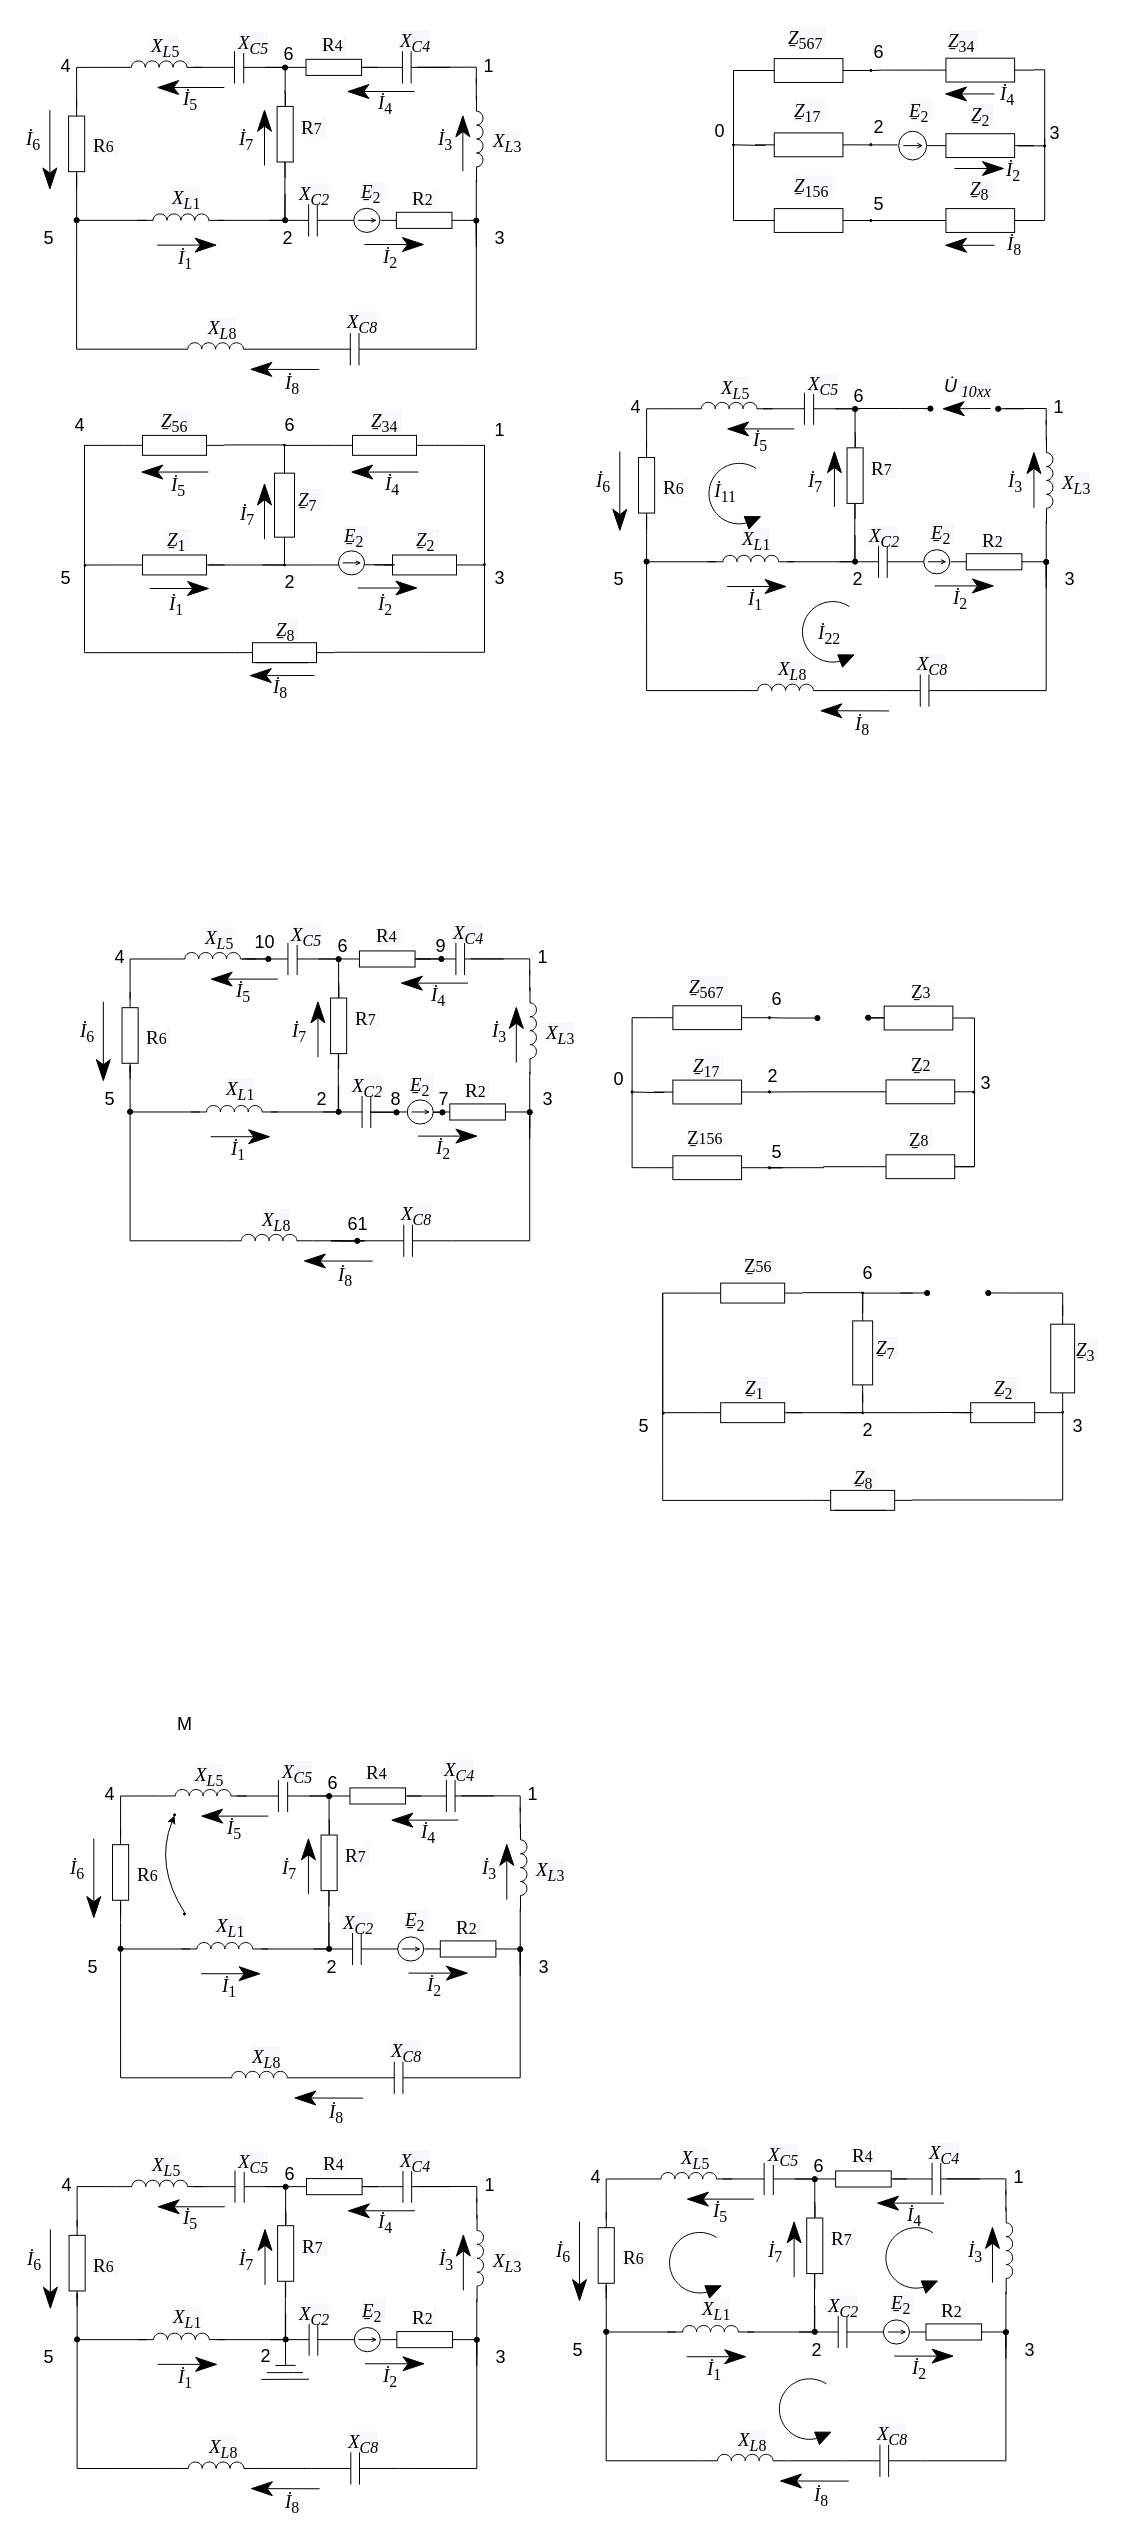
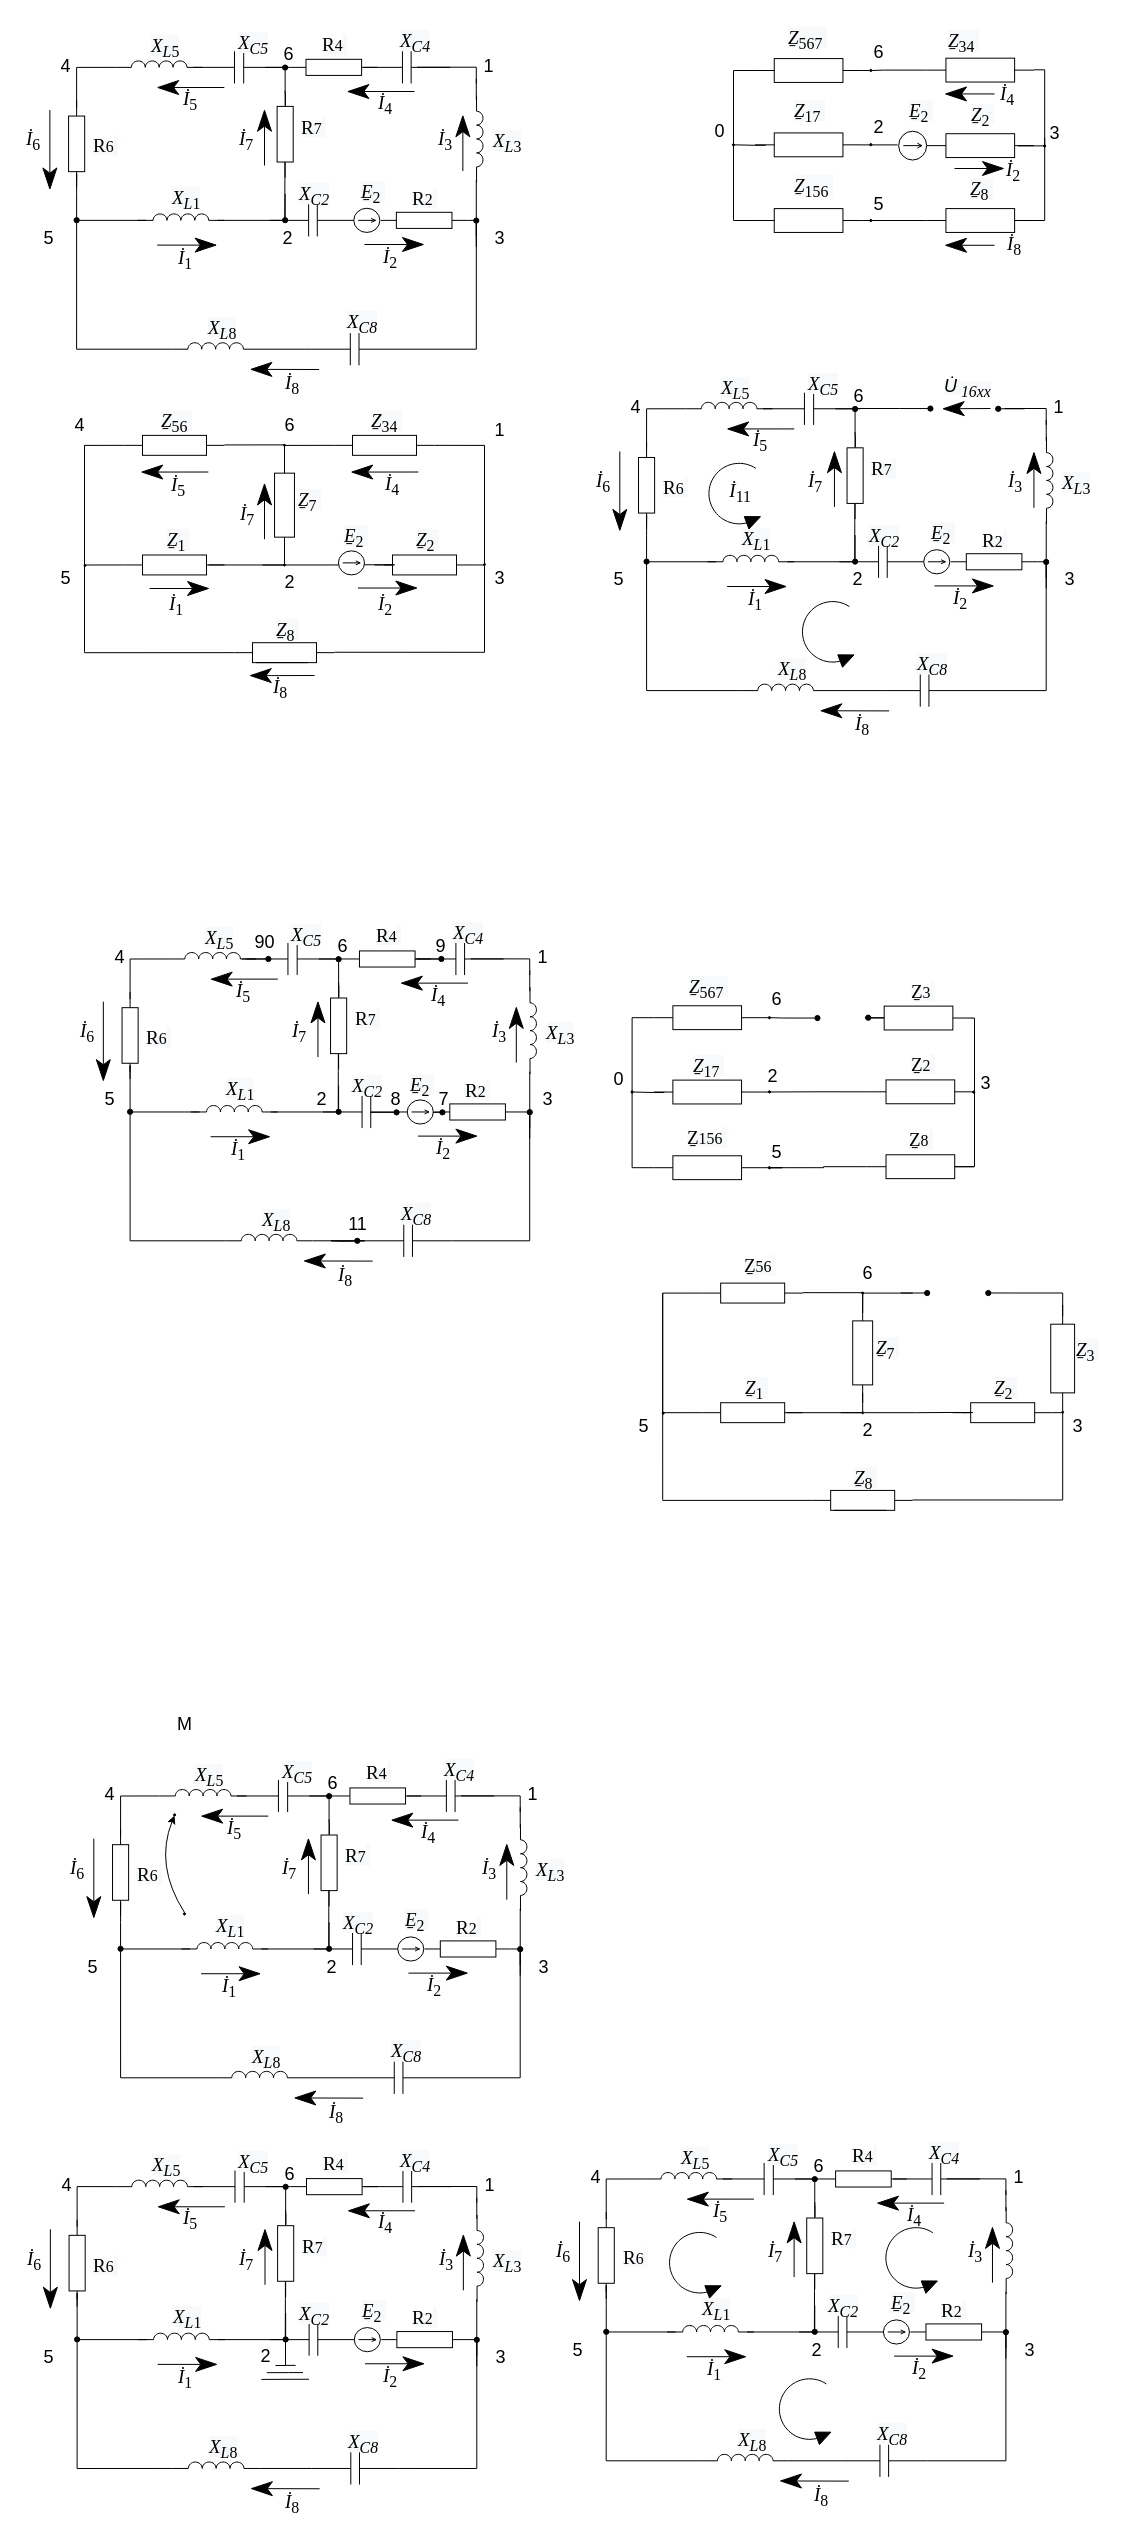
(968, 383) -> (968, 383)
(728, 494) -> (743, 494)
(832, 637) -> none
(265, 943) -> (265, 943)
(358, 1225) -> (358, 1225)
